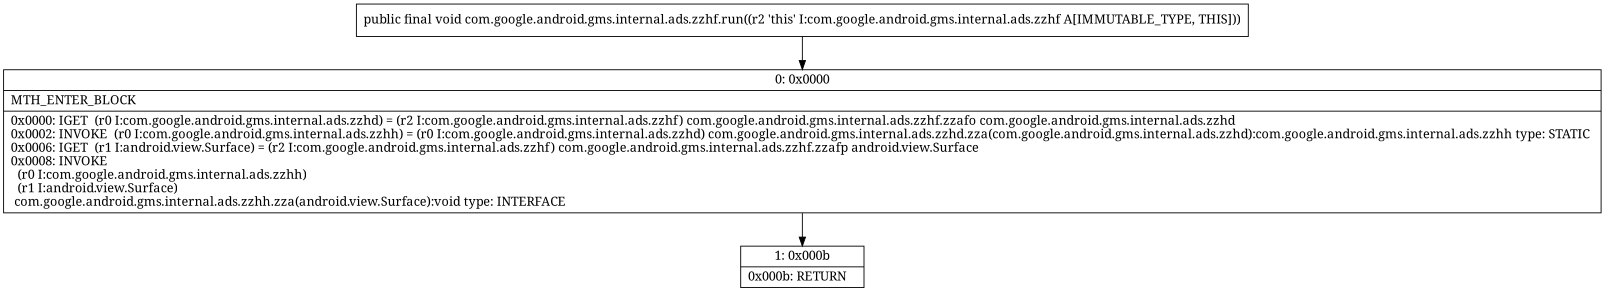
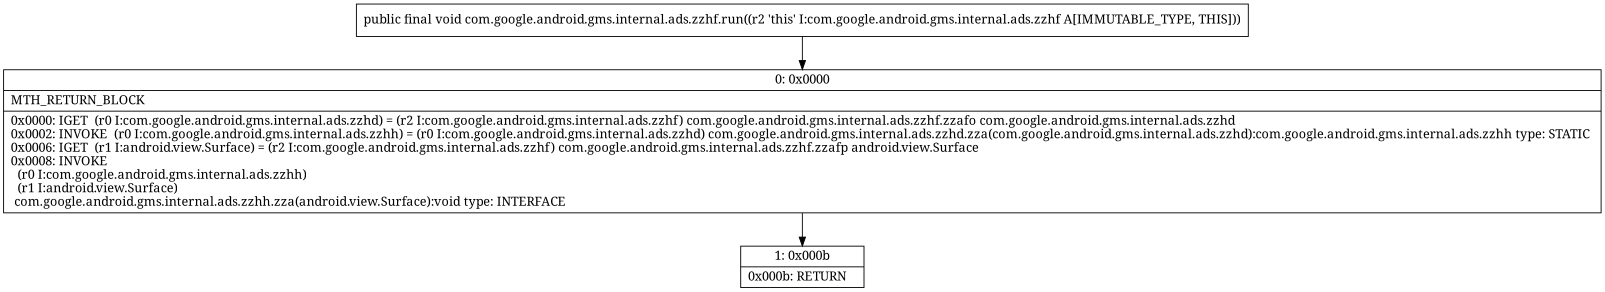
(73, 100) -> (78, 100)
